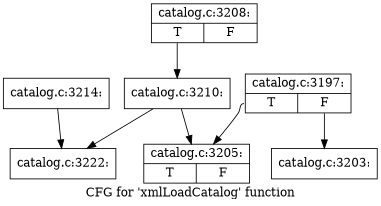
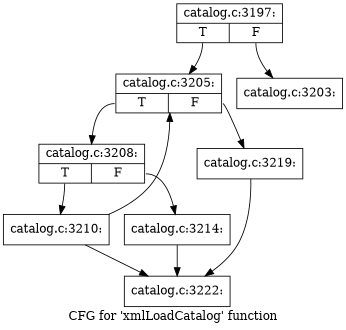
none -> (98, 115)
none -> (250, 164)
none -> (165, 185)
